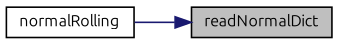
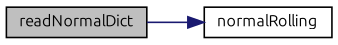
(155, 22) -> (167, 22)
